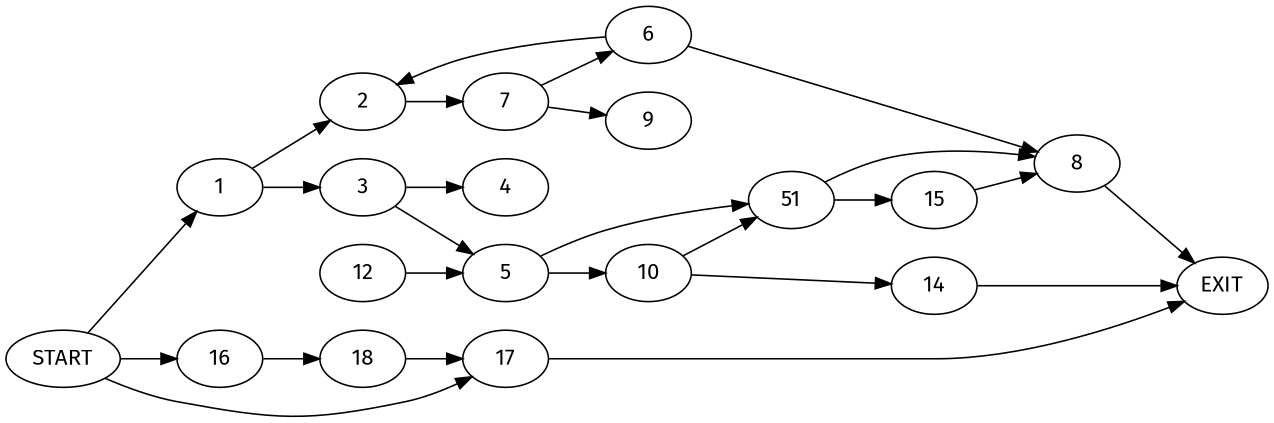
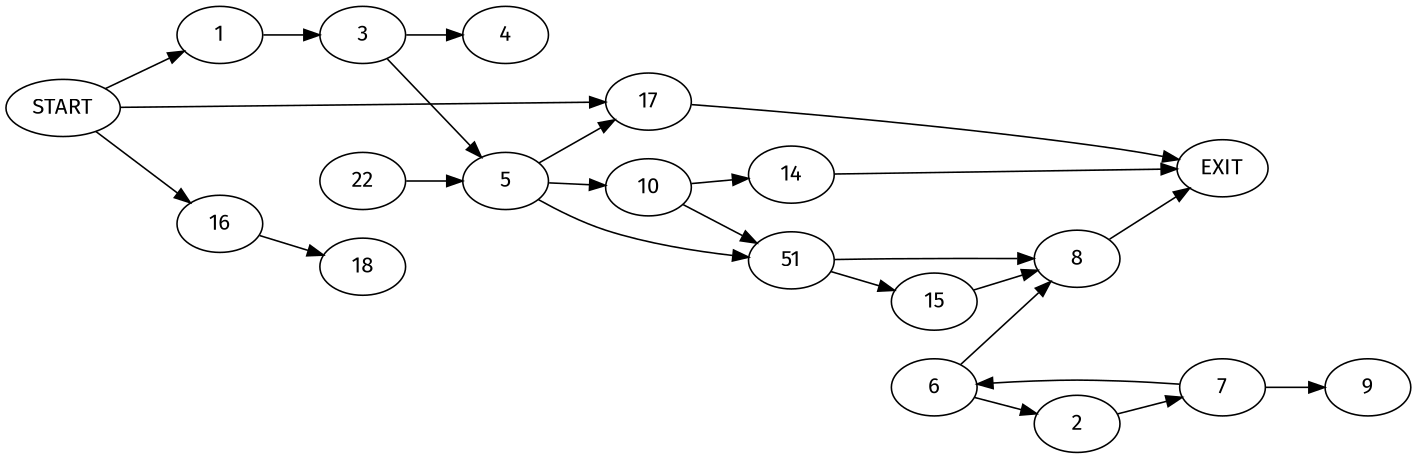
(284, 149) -> none
(363, 273) -> (363, 181)
(426, 359) -> (570, 145)
